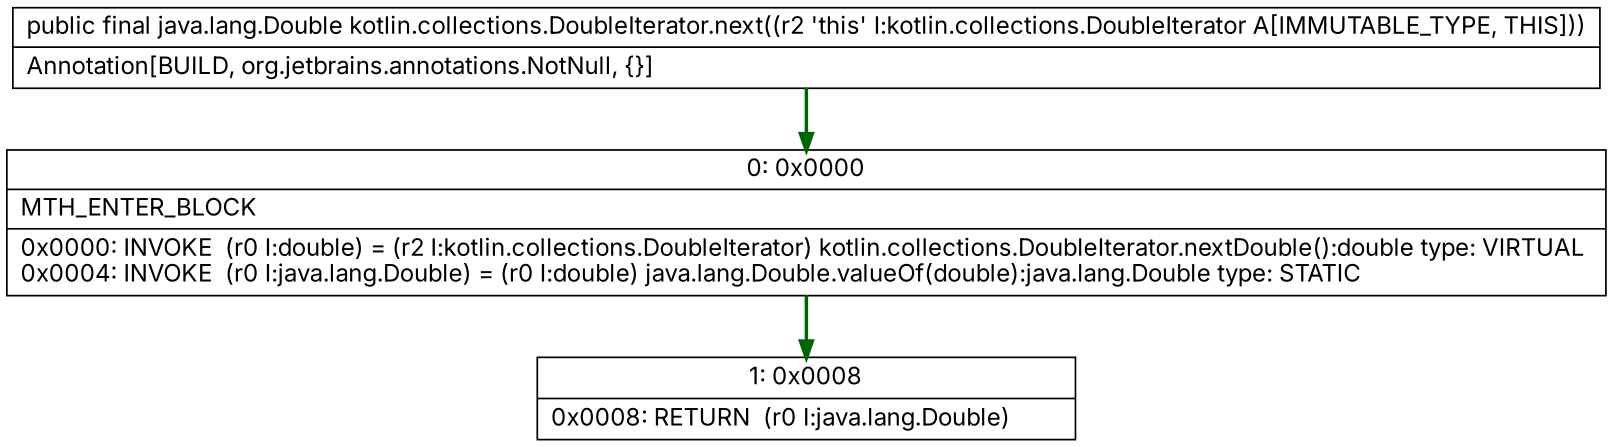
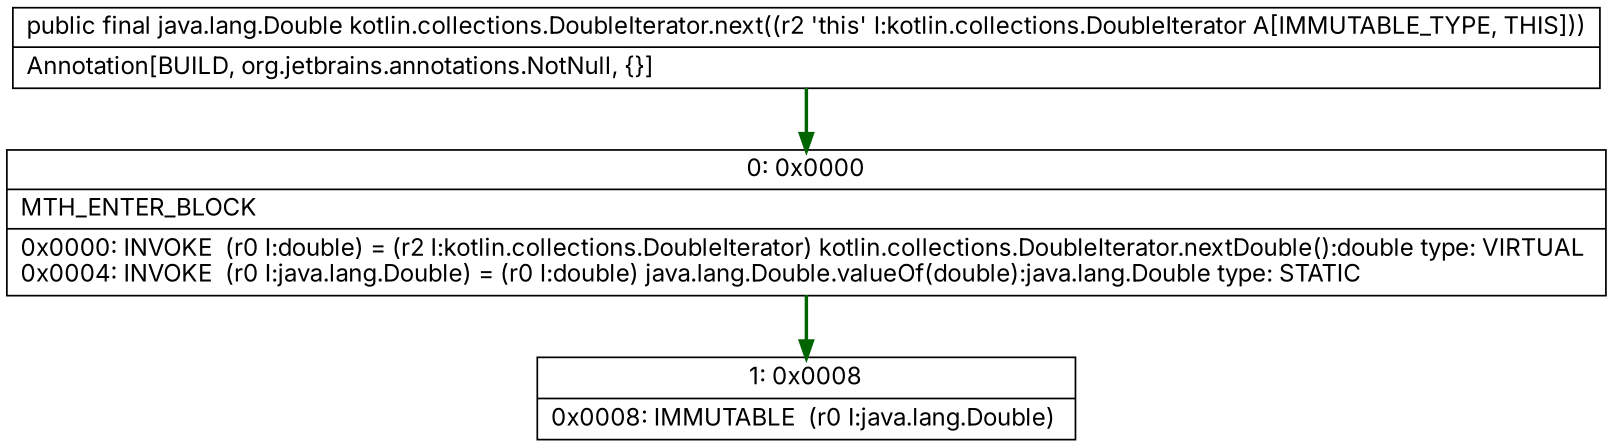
(784, 418) -> (806, 418)
